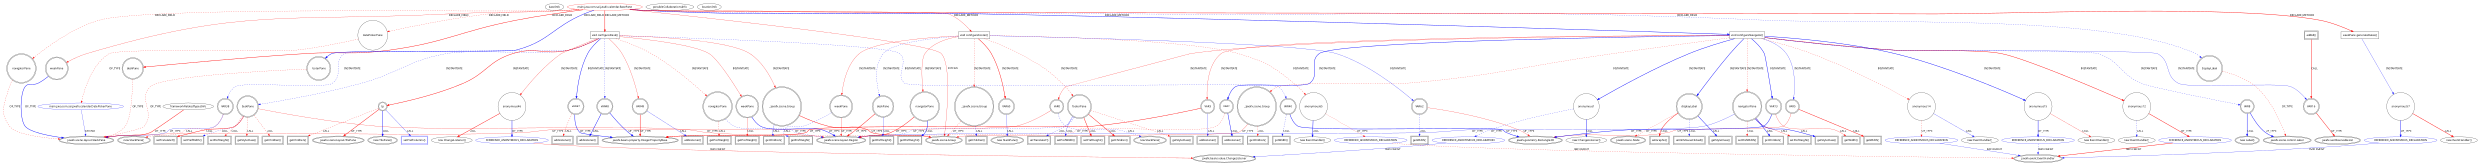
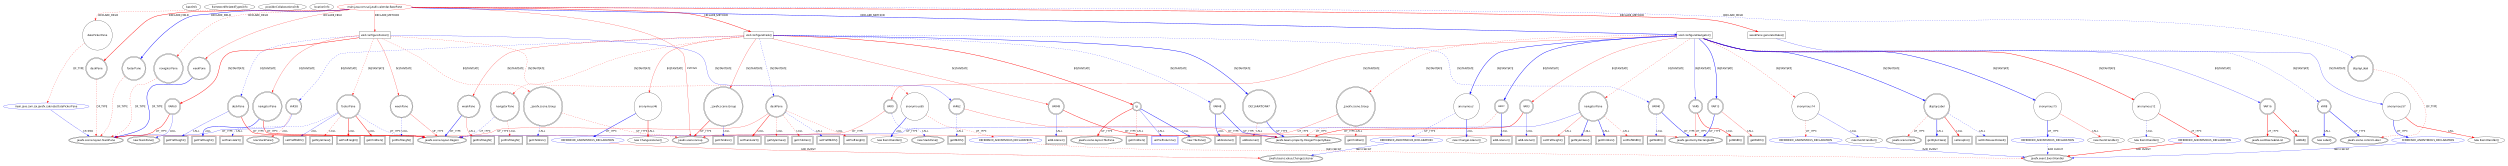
(2311, 68) -> (2284, 123)
(576, 106) -> (1259, 106)
(149, 133) -> (149, 134)
